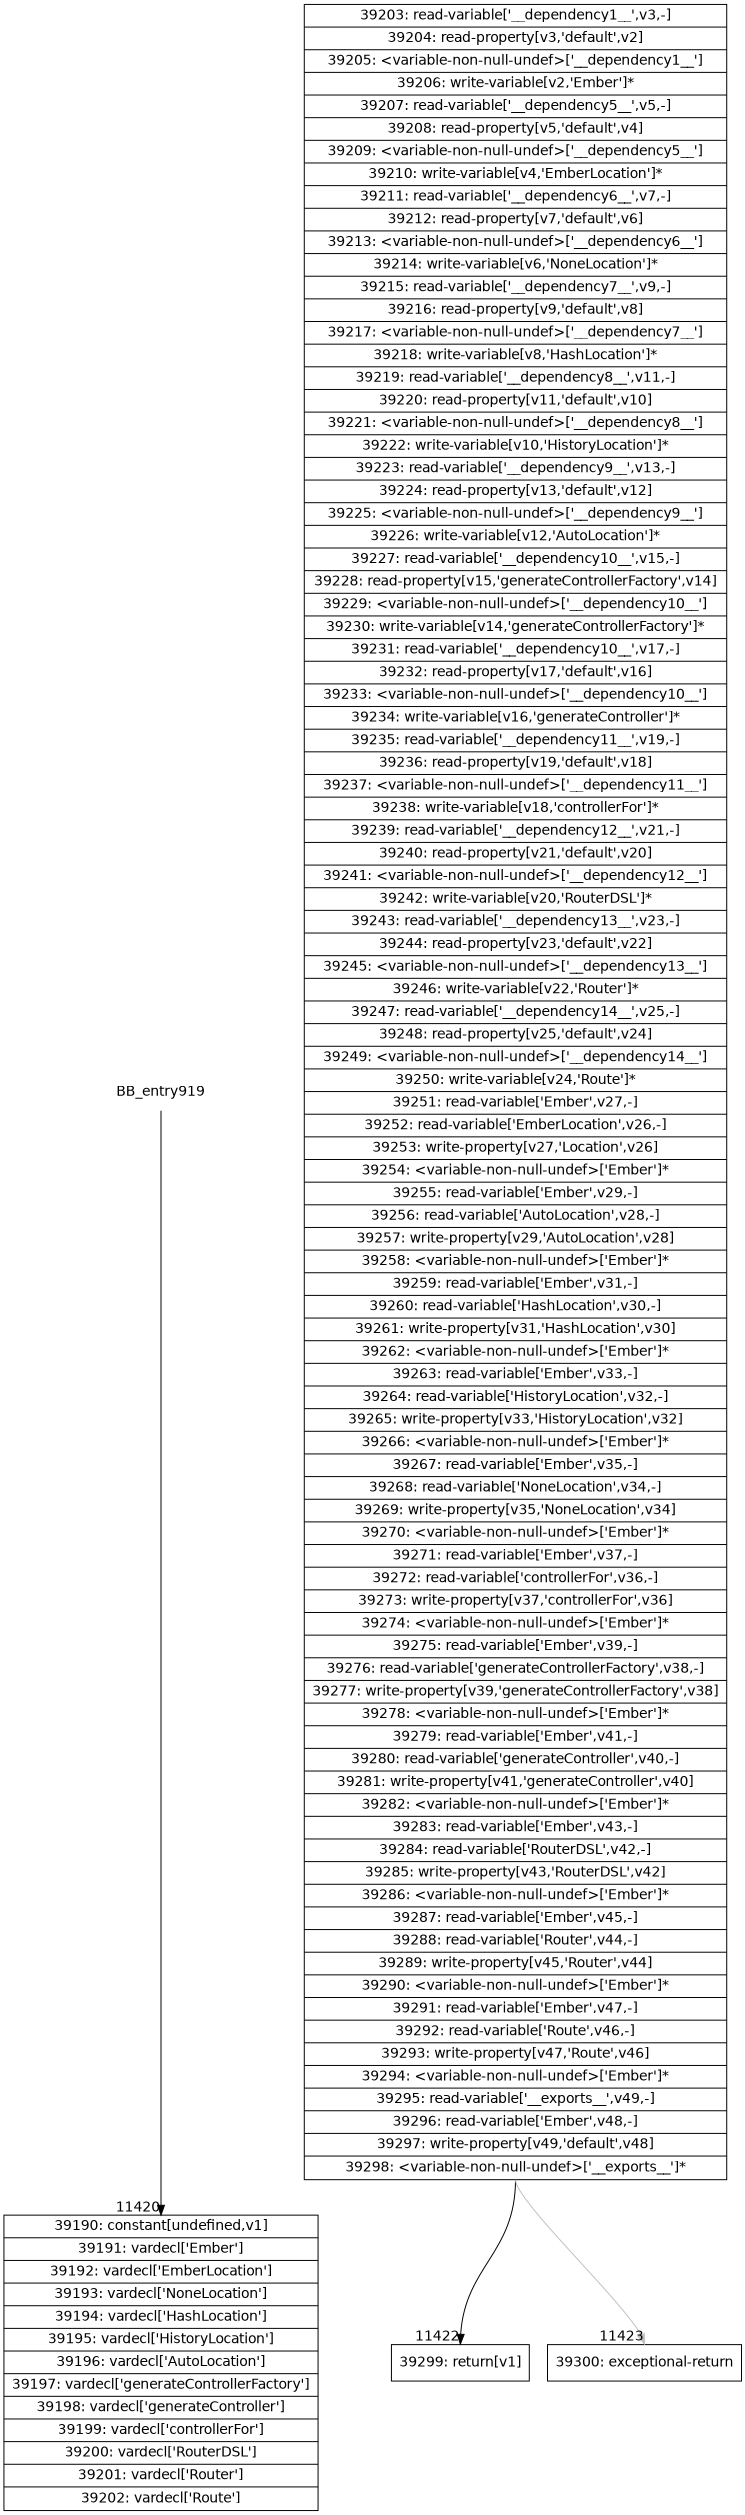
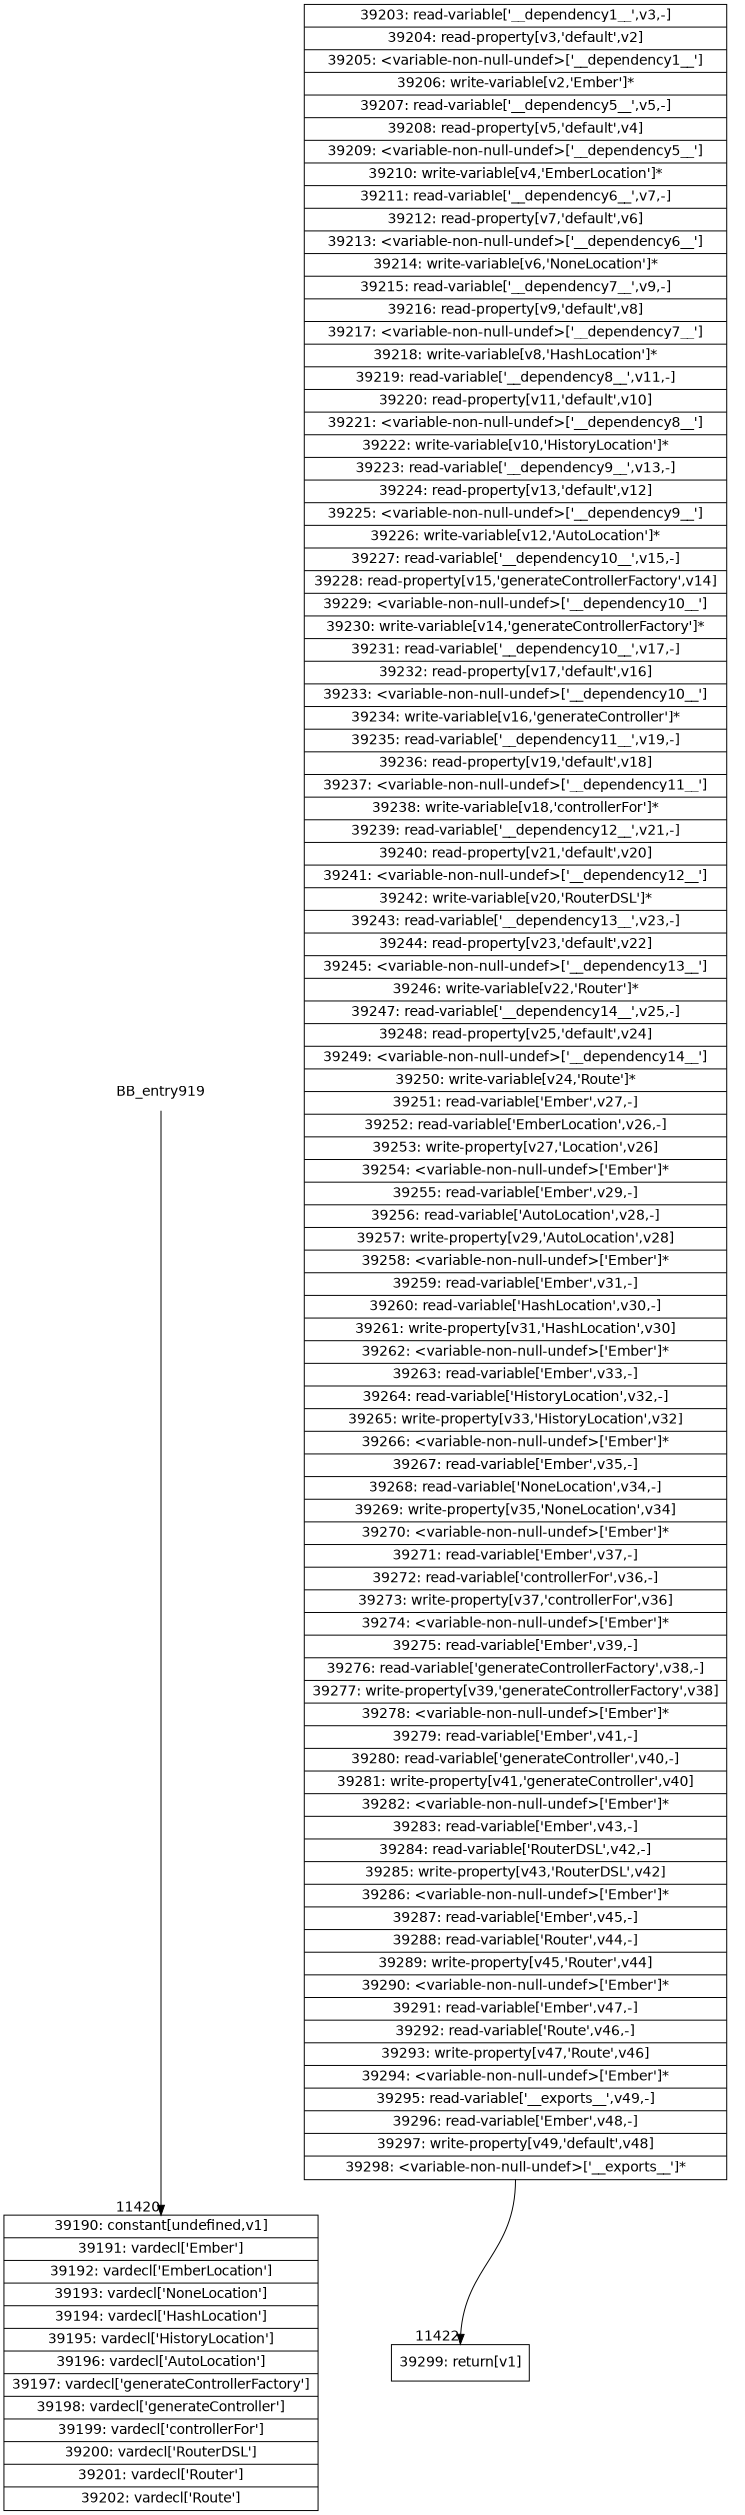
(645, 2363) -> none
